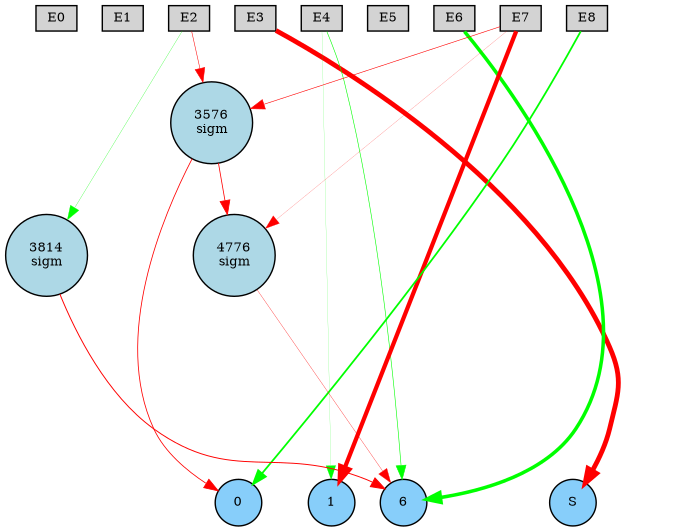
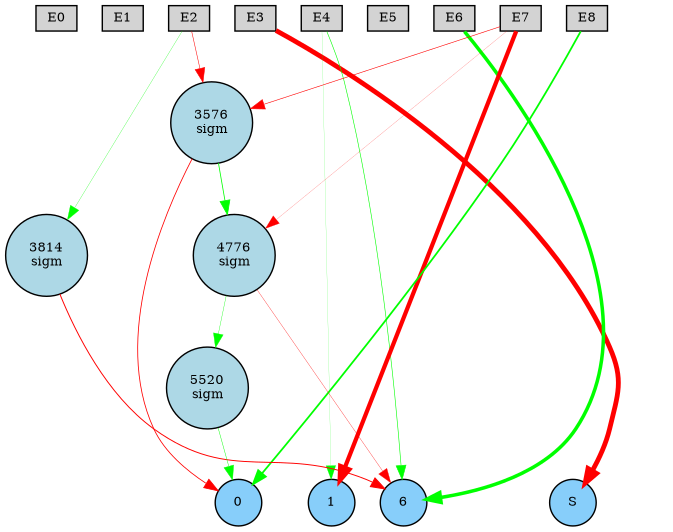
(222, 182) -> (222, 182)
none -> (207, 388)
